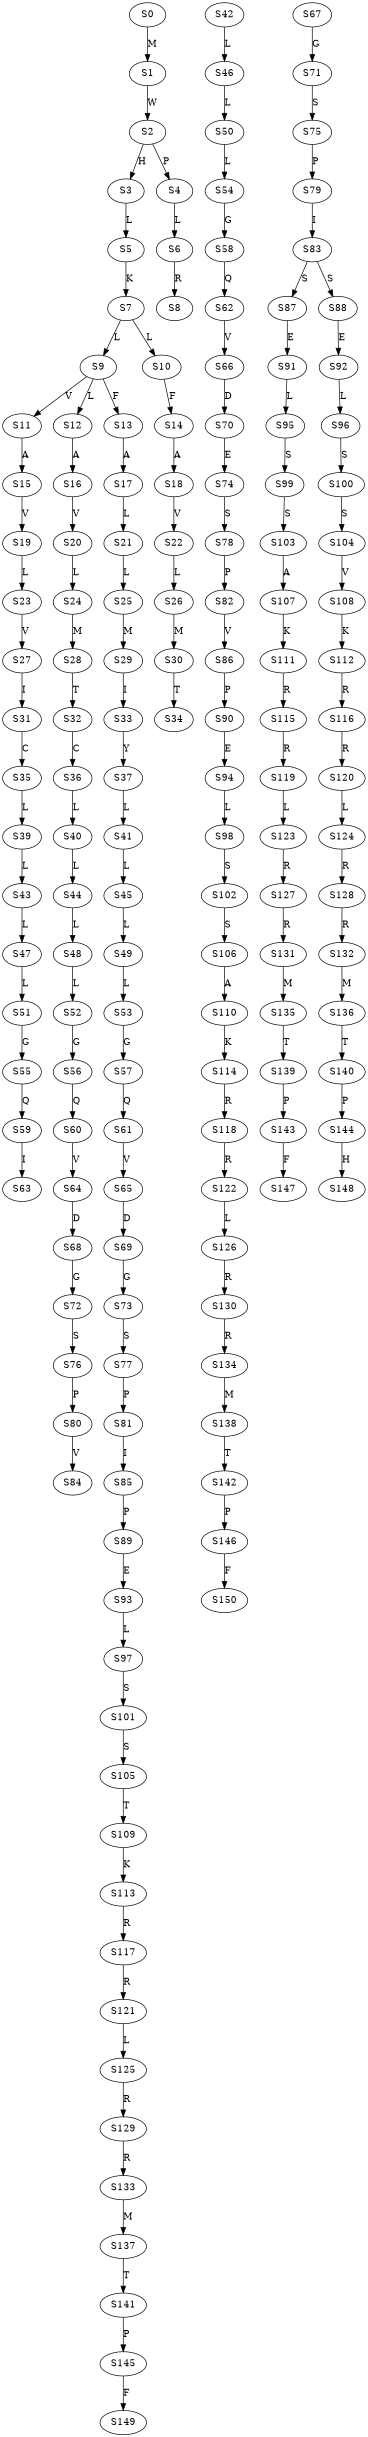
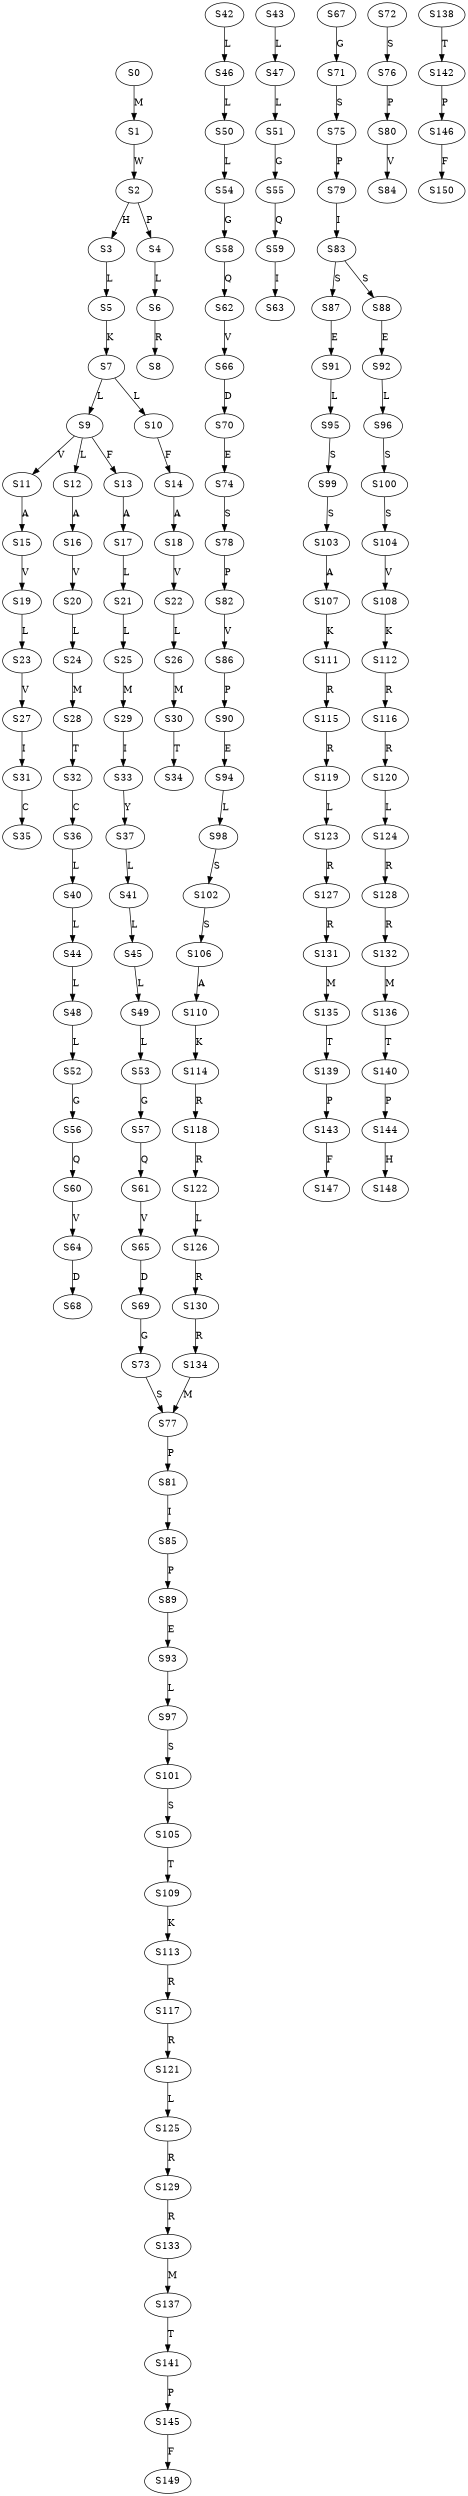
(22, 837) -> none
(73, 1274) -> none
(225, 1392) -> (183, 1392)
